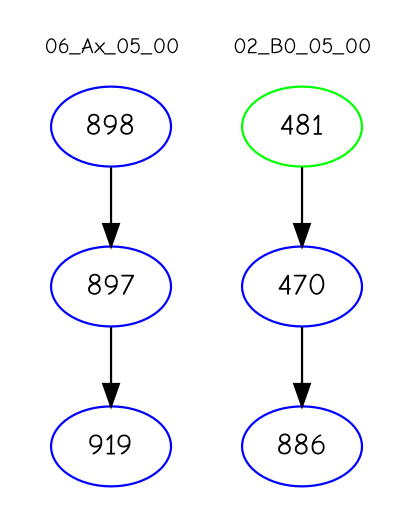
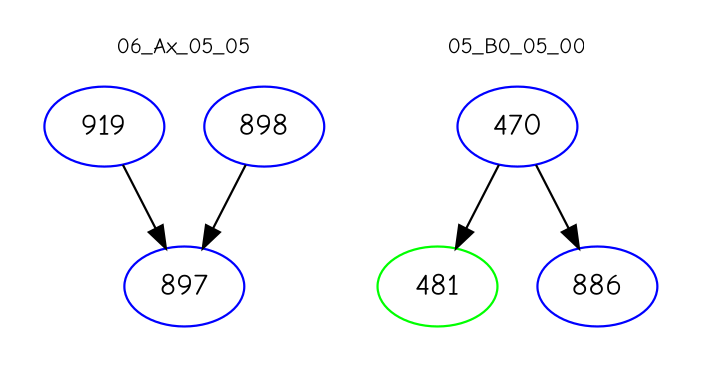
(112, 48) -> (184, 48)
(303, 48) -> (517, 48)
(302, 196) -> (483, 197)
(111, 356) -> (139, 197)
